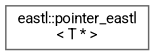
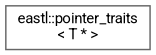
(77, 28) -> (78, 28)
